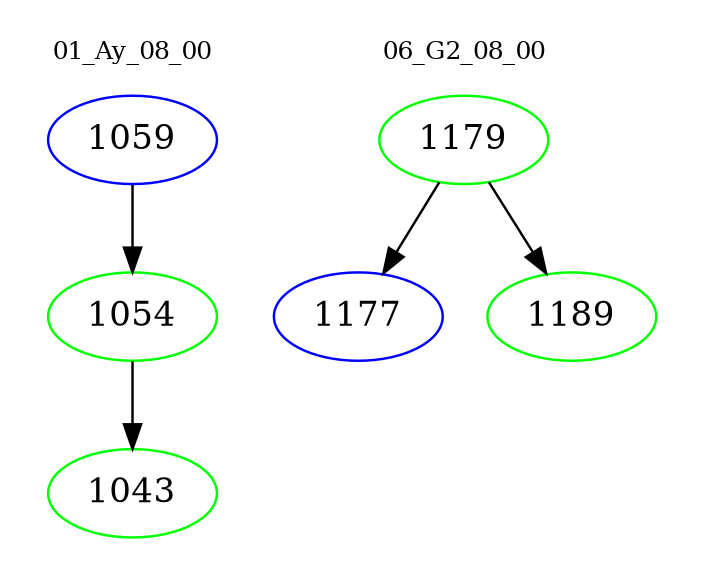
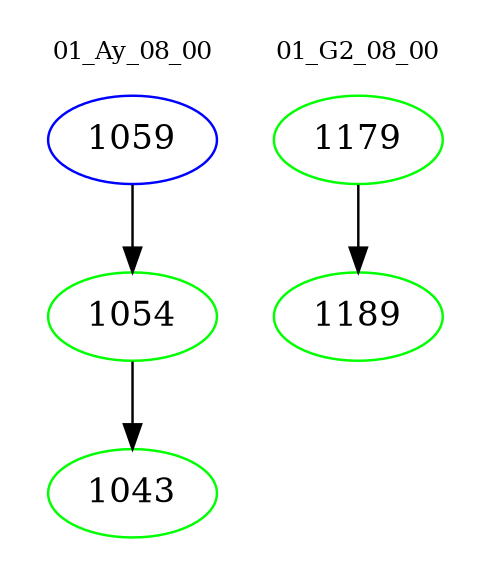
(465, 53) -> (358, 53)
(358, 317) -> none
